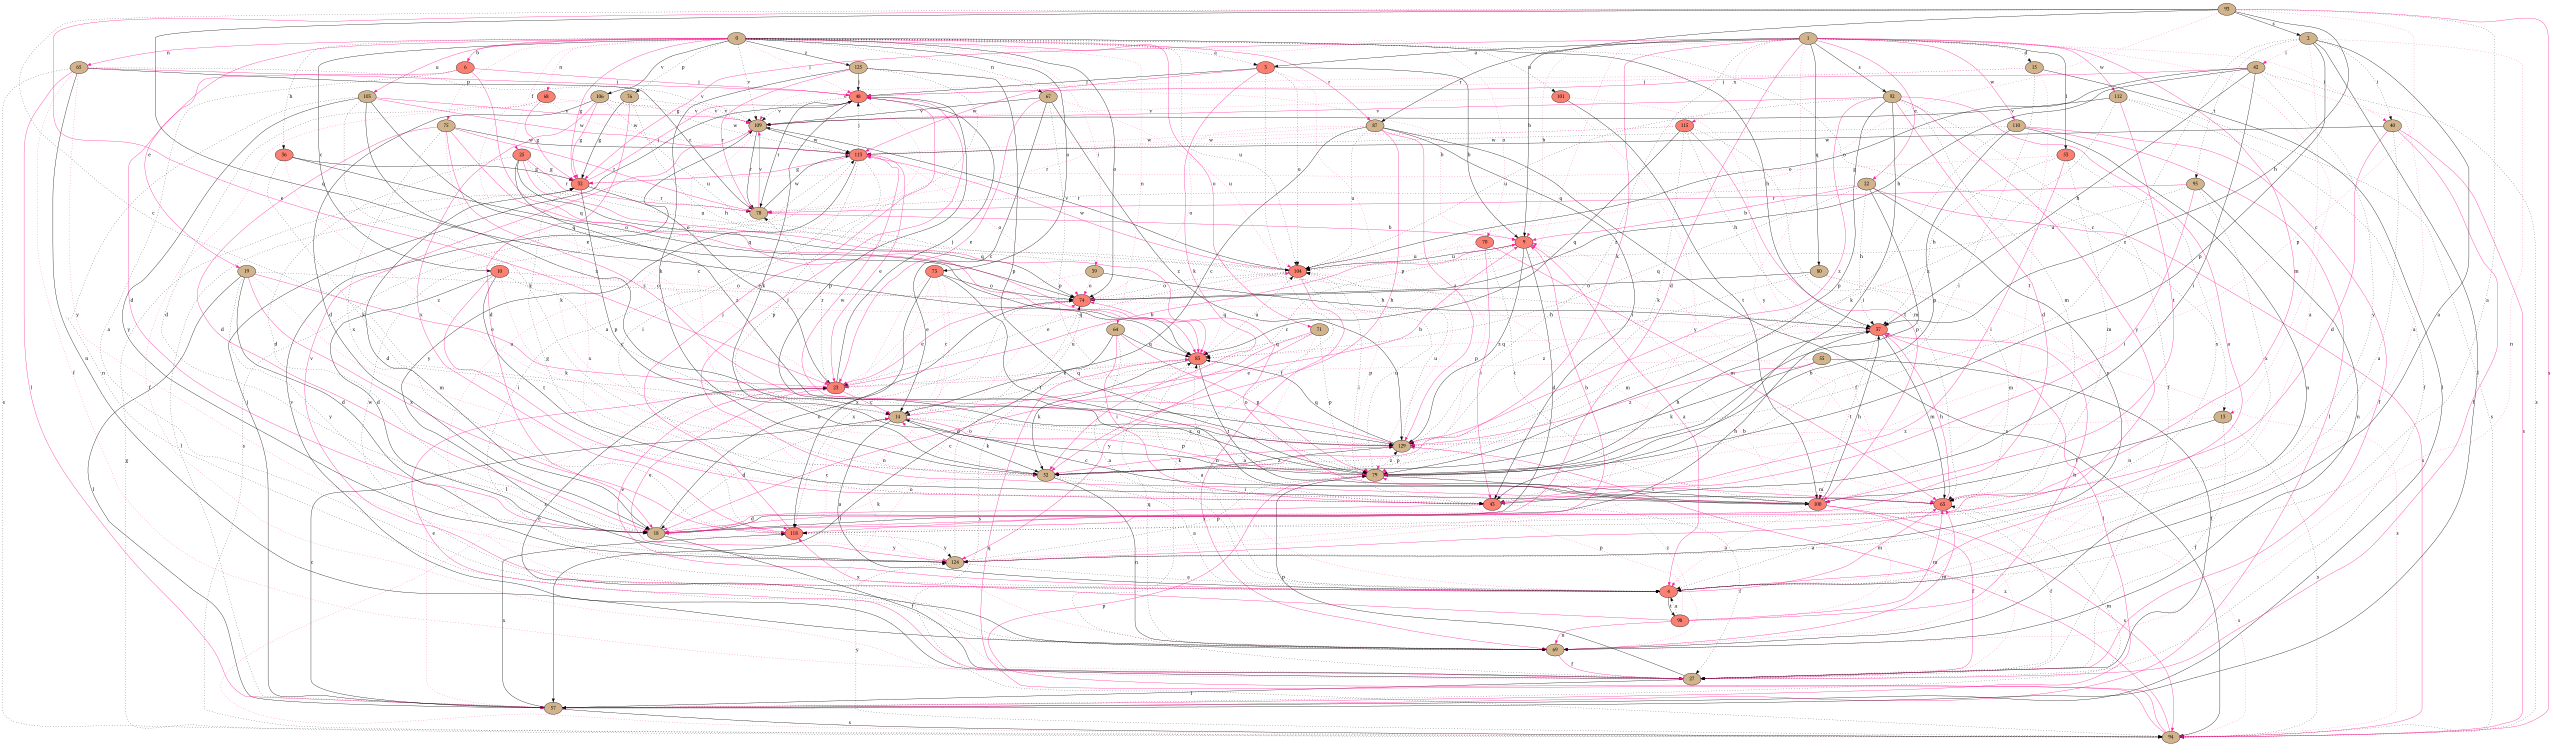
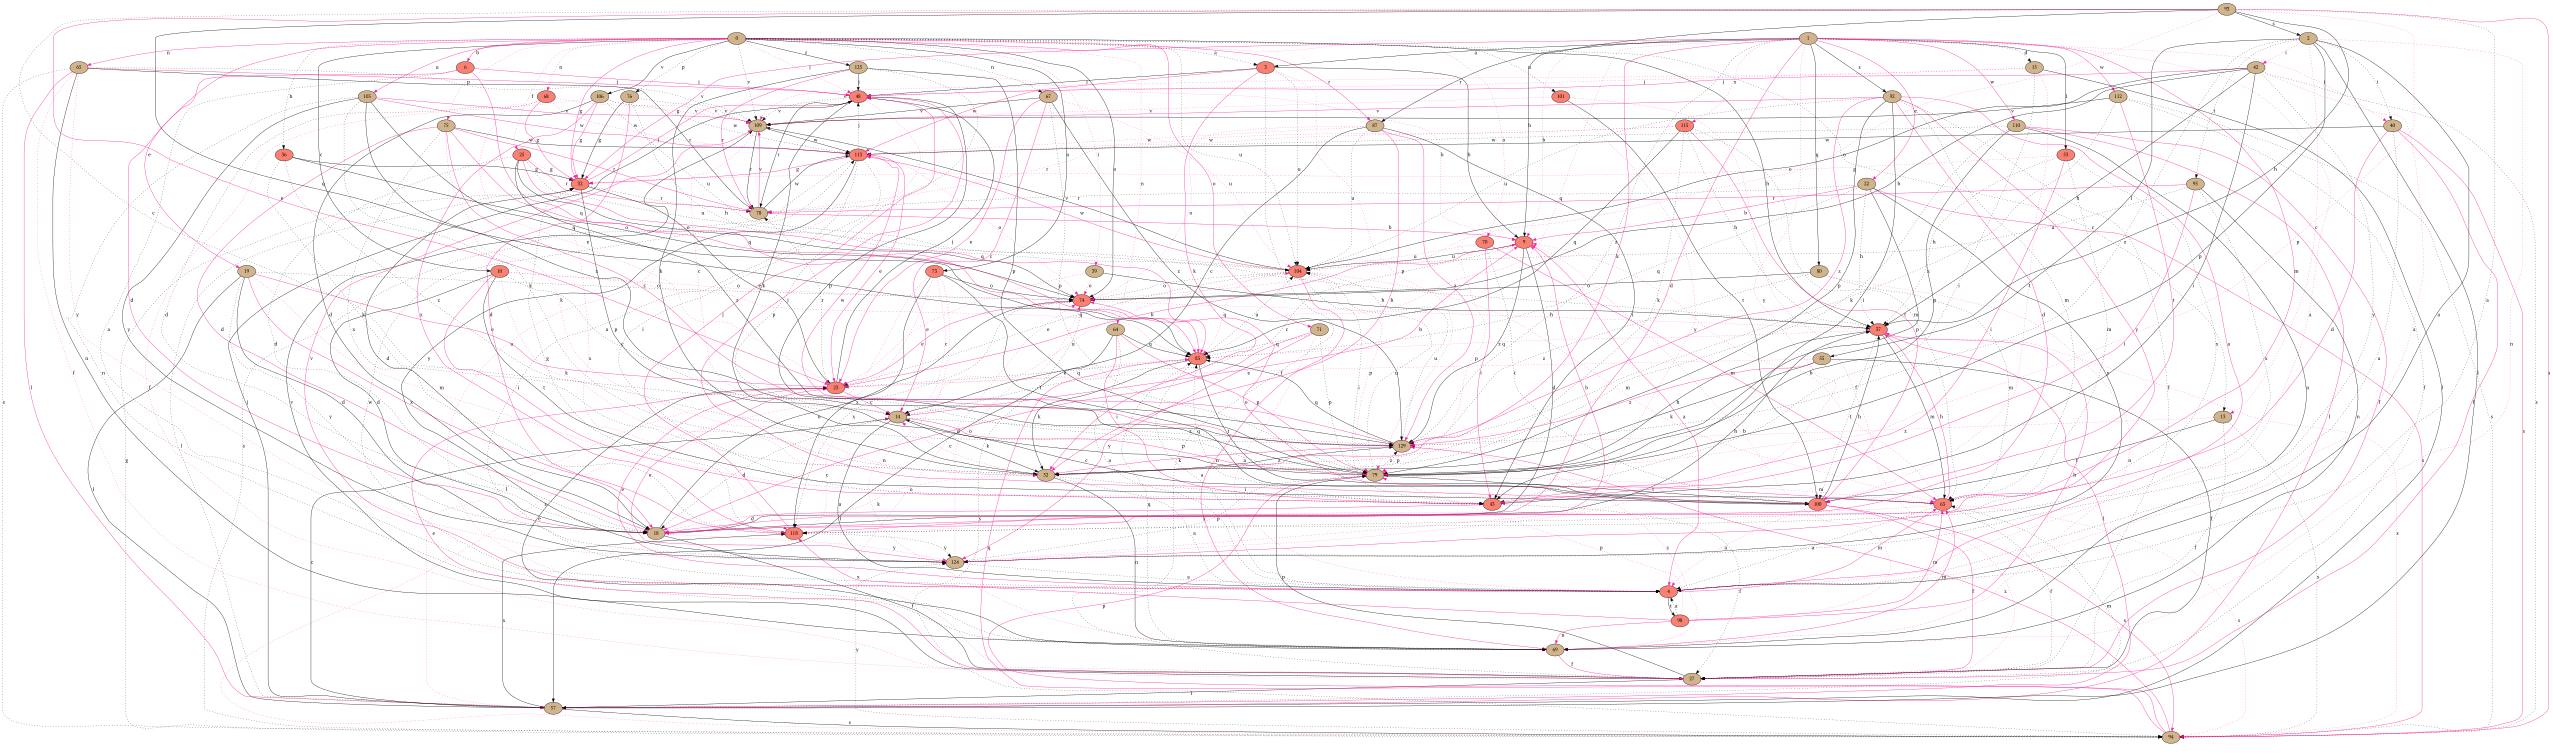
none -> (2112, 215)
(962, 262) -> (962, 262)
(1885, 380) -> none
(981, 416) -> (981, 416)
(793, 425) -> (793, 425)
